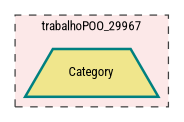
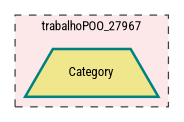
(92, 27) -> (92, 27)
